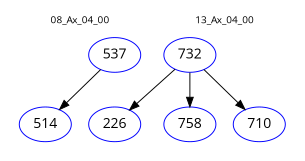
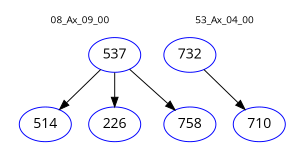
(80, 21) -> (80, 21)
(225, 21) -> (225, 21)
(163, 80) -> (115, 85)
(190, 85) -> (142, 80)
